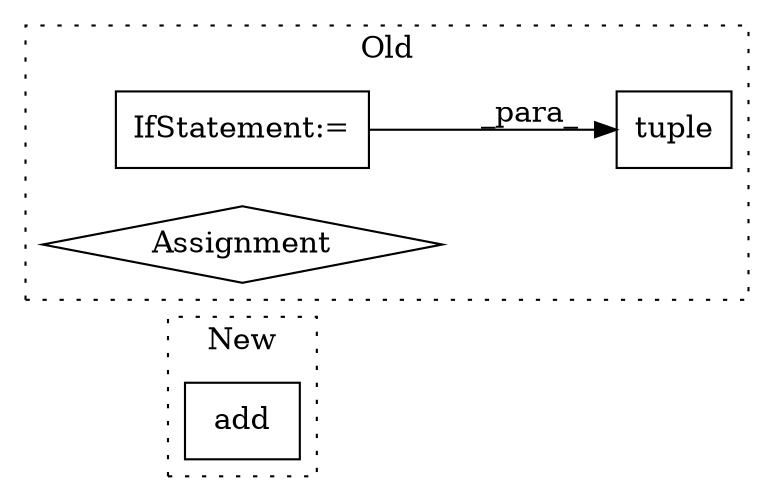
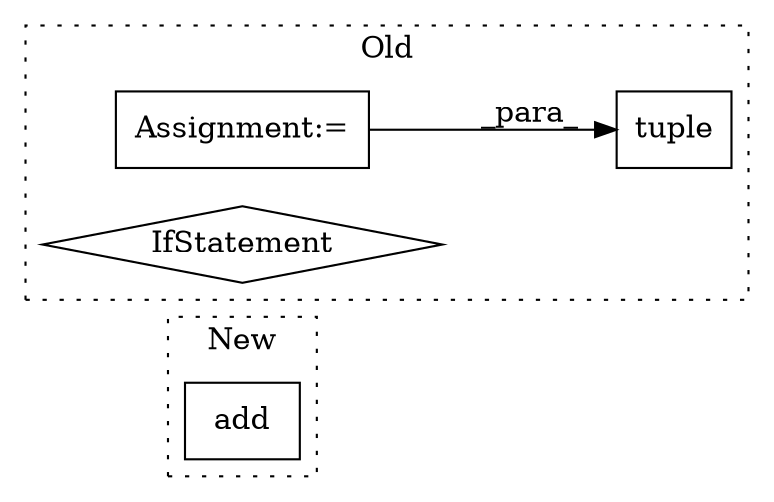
(242, 130) -> (242, 130)
(242, 245) -> (242, 245)
